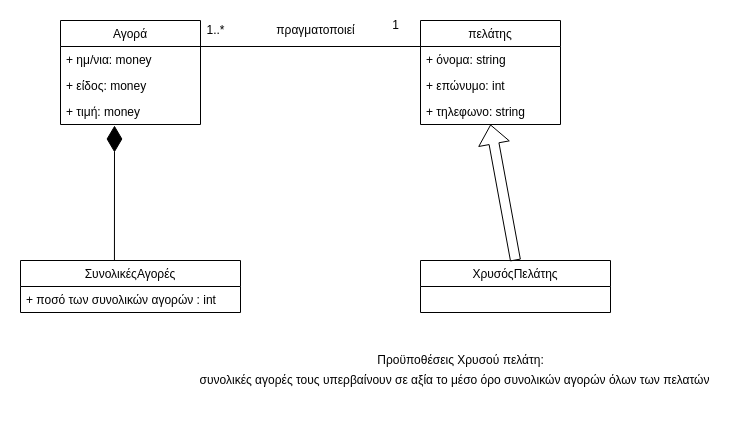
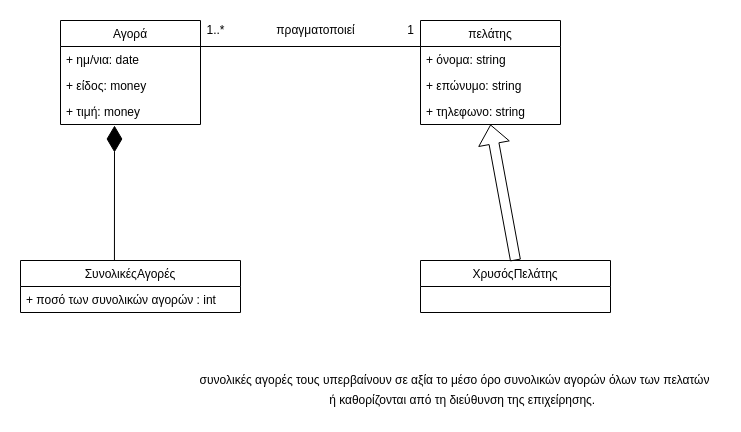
(396, 26) -> (411, 31)
(112, 60) -> (108, 60)
(467, 86) -> (477, 86)
(461, 361) -> none
none -> (461, 401)
